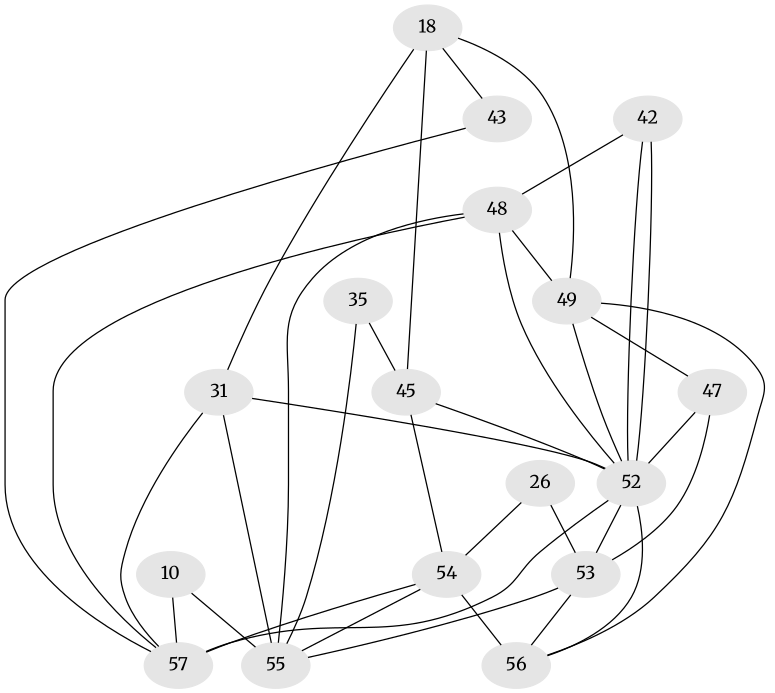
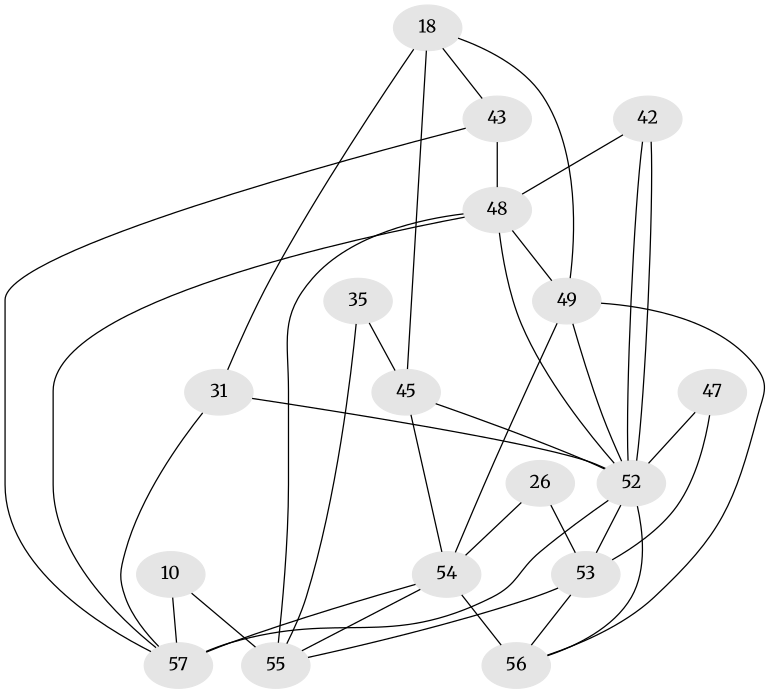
none -> (497, 165)
(637, 345) -> (500, 449)
(247, 529) -> none
